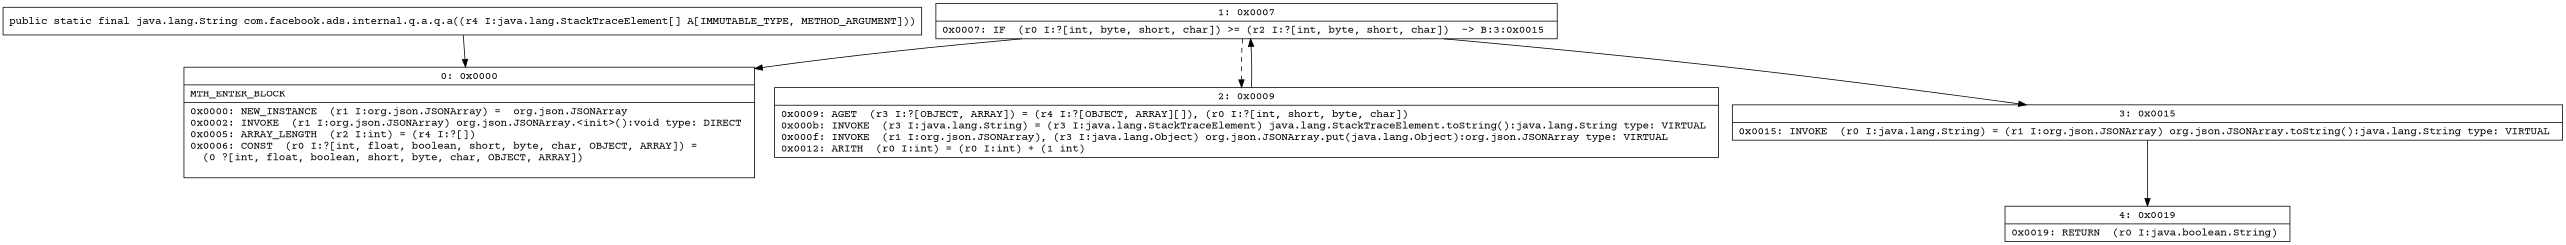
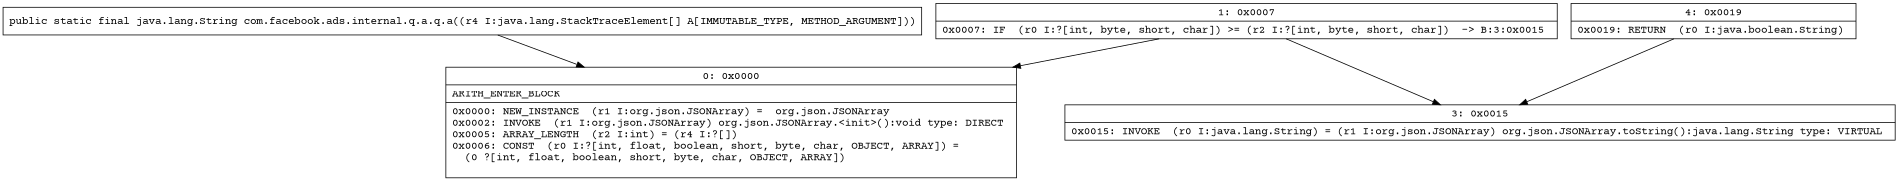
(238, 93) -> (506, 93)
(1247, 123) -> none
(2147, 169) -> (1600, 70)
